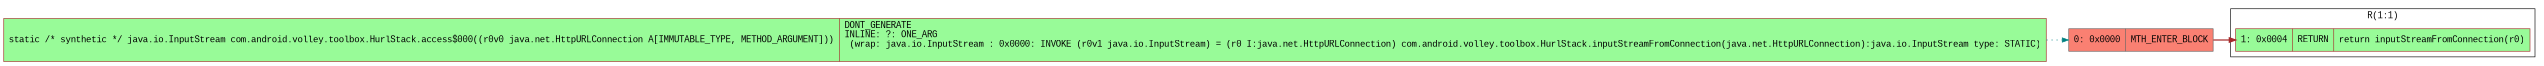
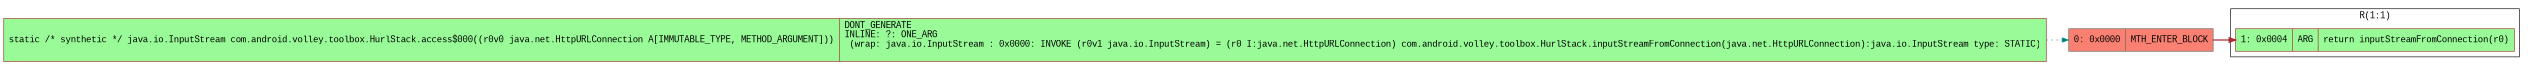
(2313, 40) -> (2305, 40)
